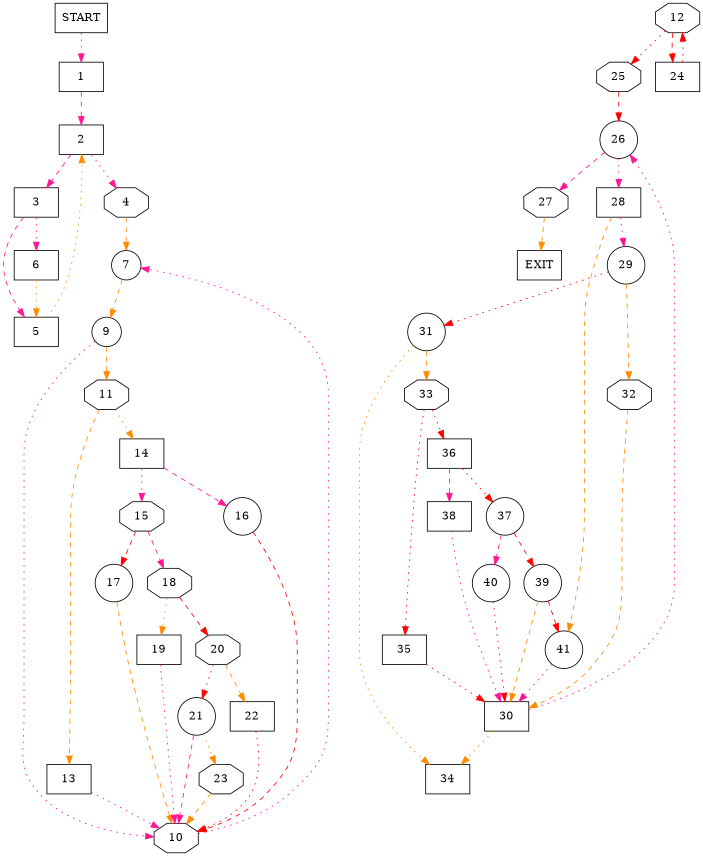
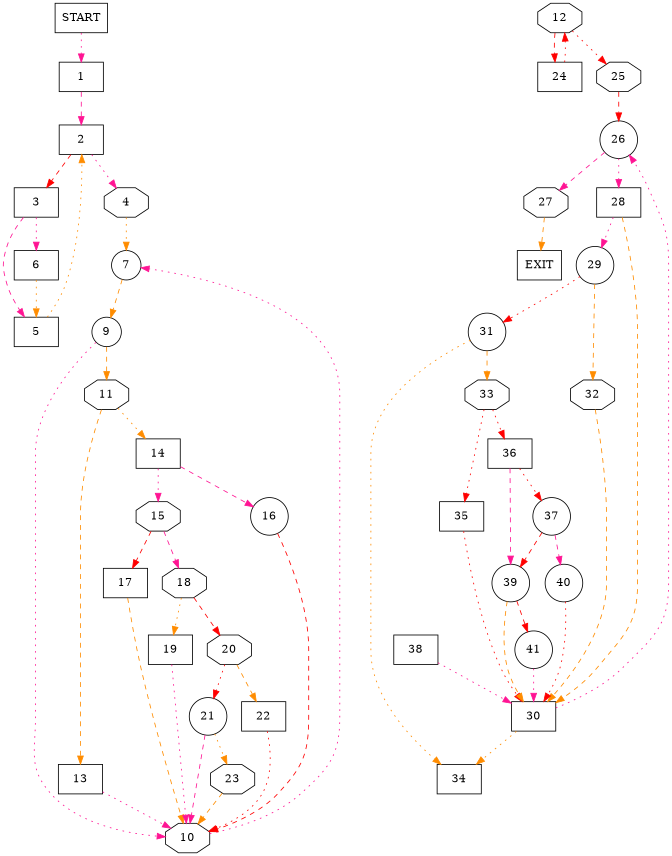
(61, 168) -> (61, 168)
(126, 230) -> (126, 230)
(584, 419) -> (638, 471)
(449, 481) -> (510, 512)
(114, 583) -> (125, 583)
